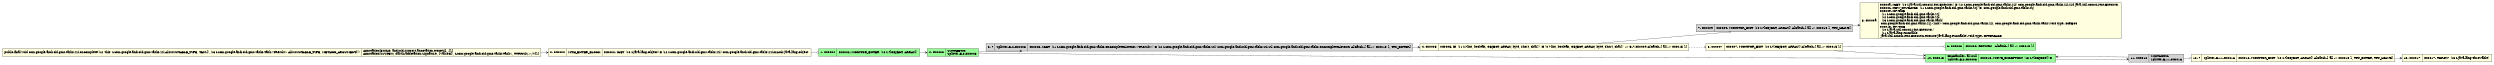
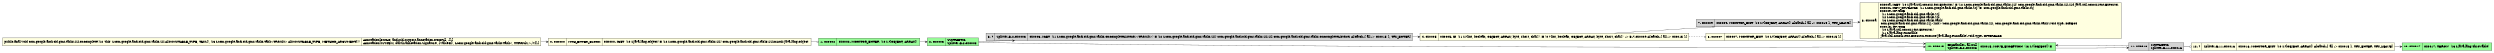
(1991, 46) -> none
(2447, 58) -> (2447, 47)
